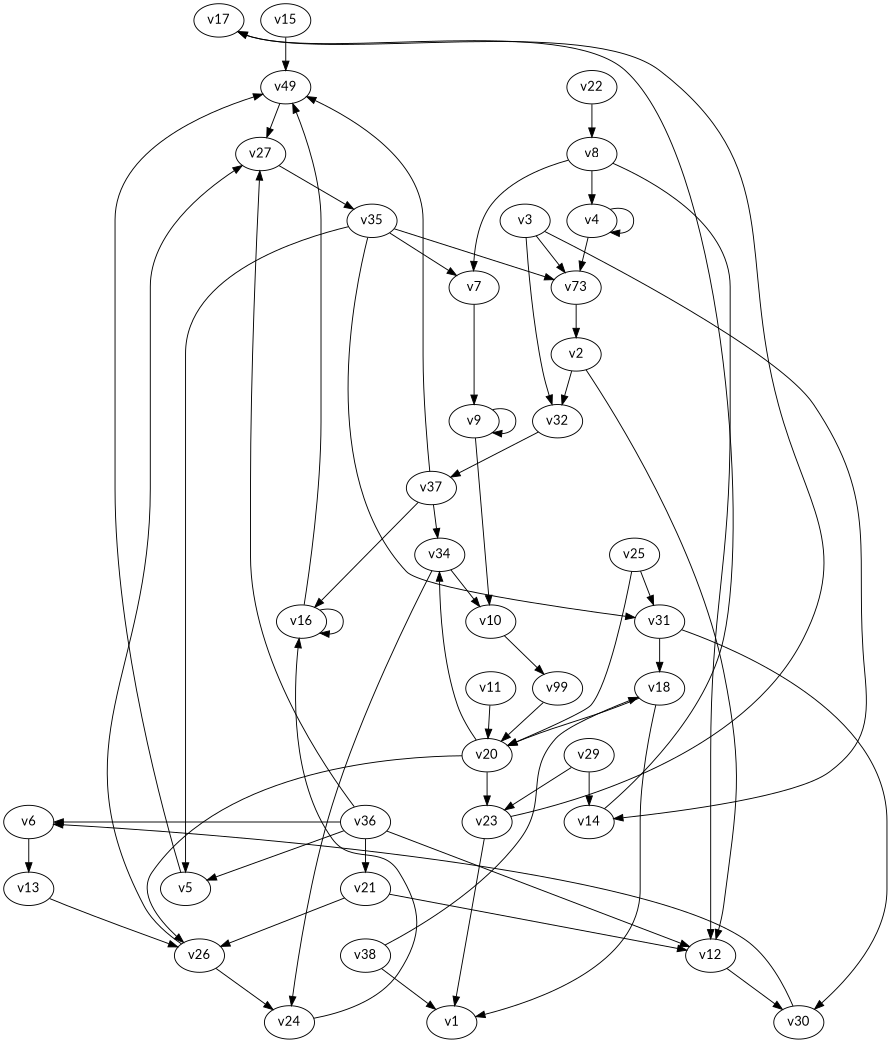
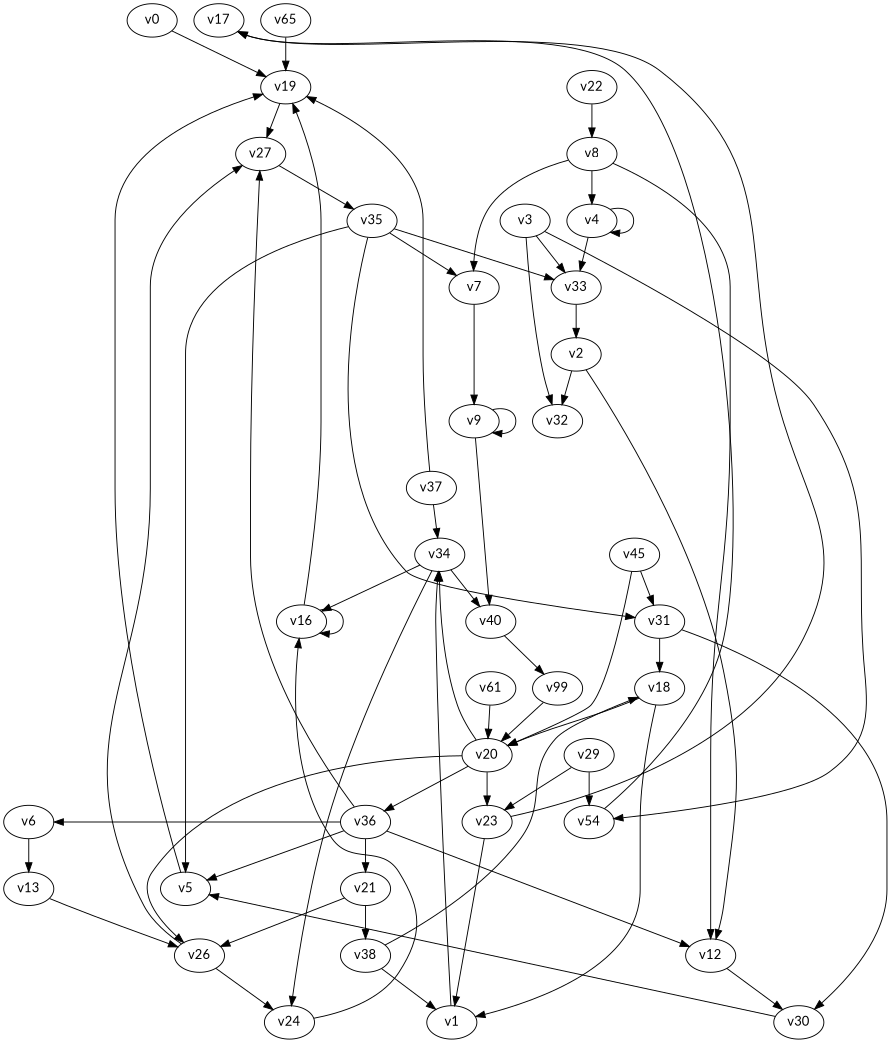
none -> (152, 20)
(286, 20) -> (286, 20)
(286, 87) -> (286, 87)
(576, 288) -> (576, 288)
(499, 452) -> none
(370, 551) -> (375, 586)
(635, 555) -> (635, 555)
(491, 622) -> (491, 622)
(491, 688) -> (491, 688)
none -> (430, 786)
none -> (441, 793)
(589, 822) -> (589, 822)
(450, 862) -> (497, 957)
(533, 921) -> (366, 918)
